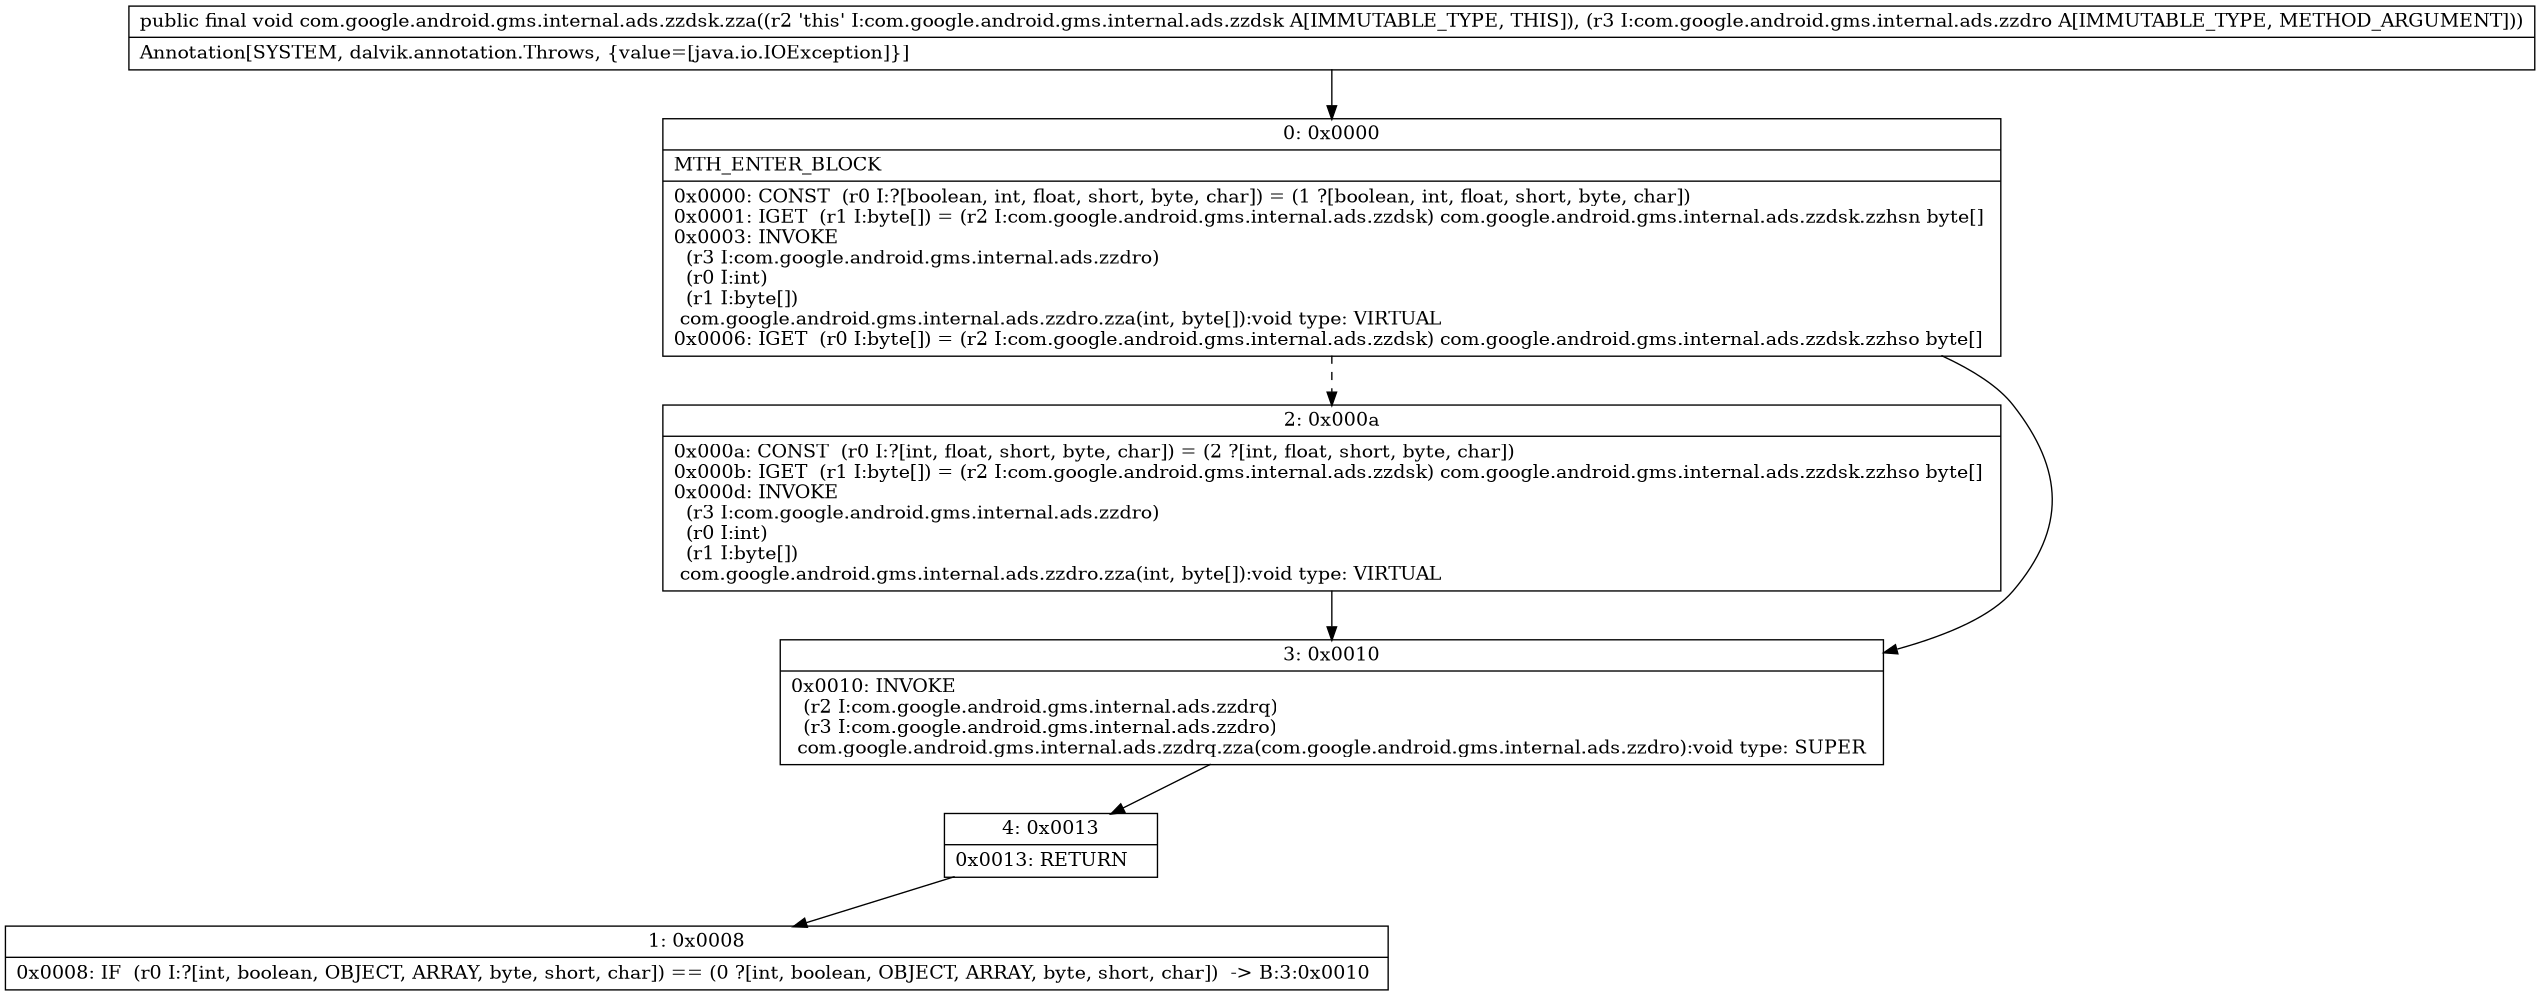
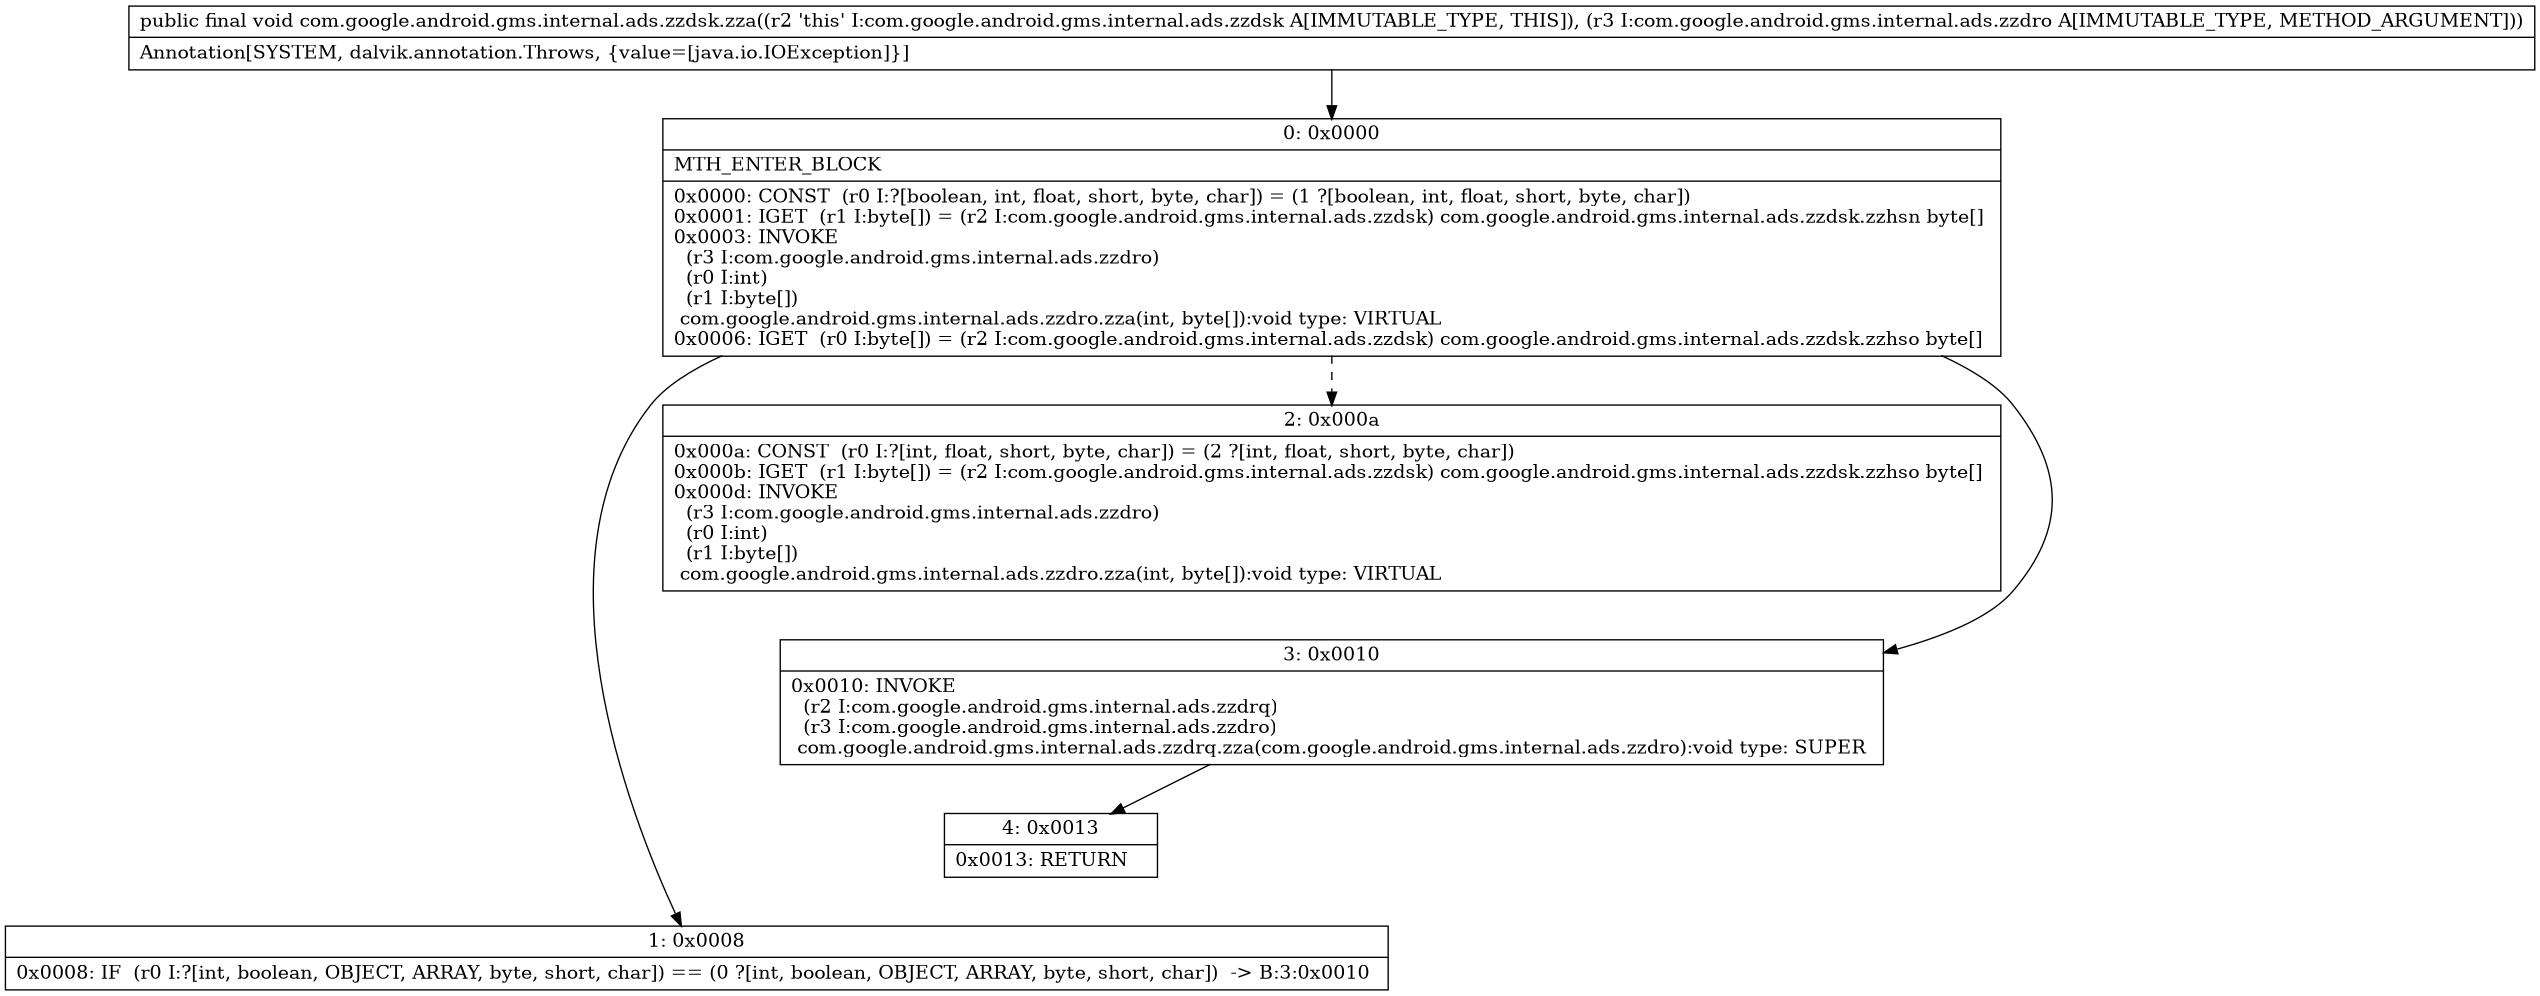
(1332, 609) -> none
(880, 900) -> (594, 616)
